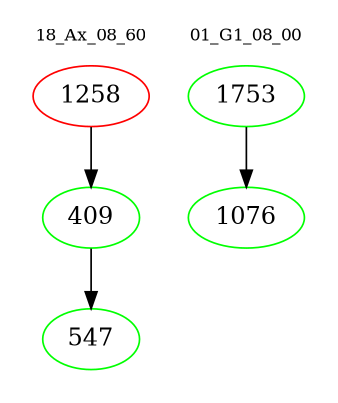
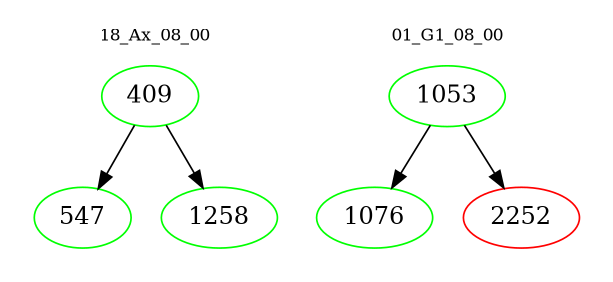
(91, 36) -> (155, 36)
(91, 96) -> (219, 218)
(246, 96) -> (447, 96)
(91, 149) -> (180, 149)
none -> (521, 218)
